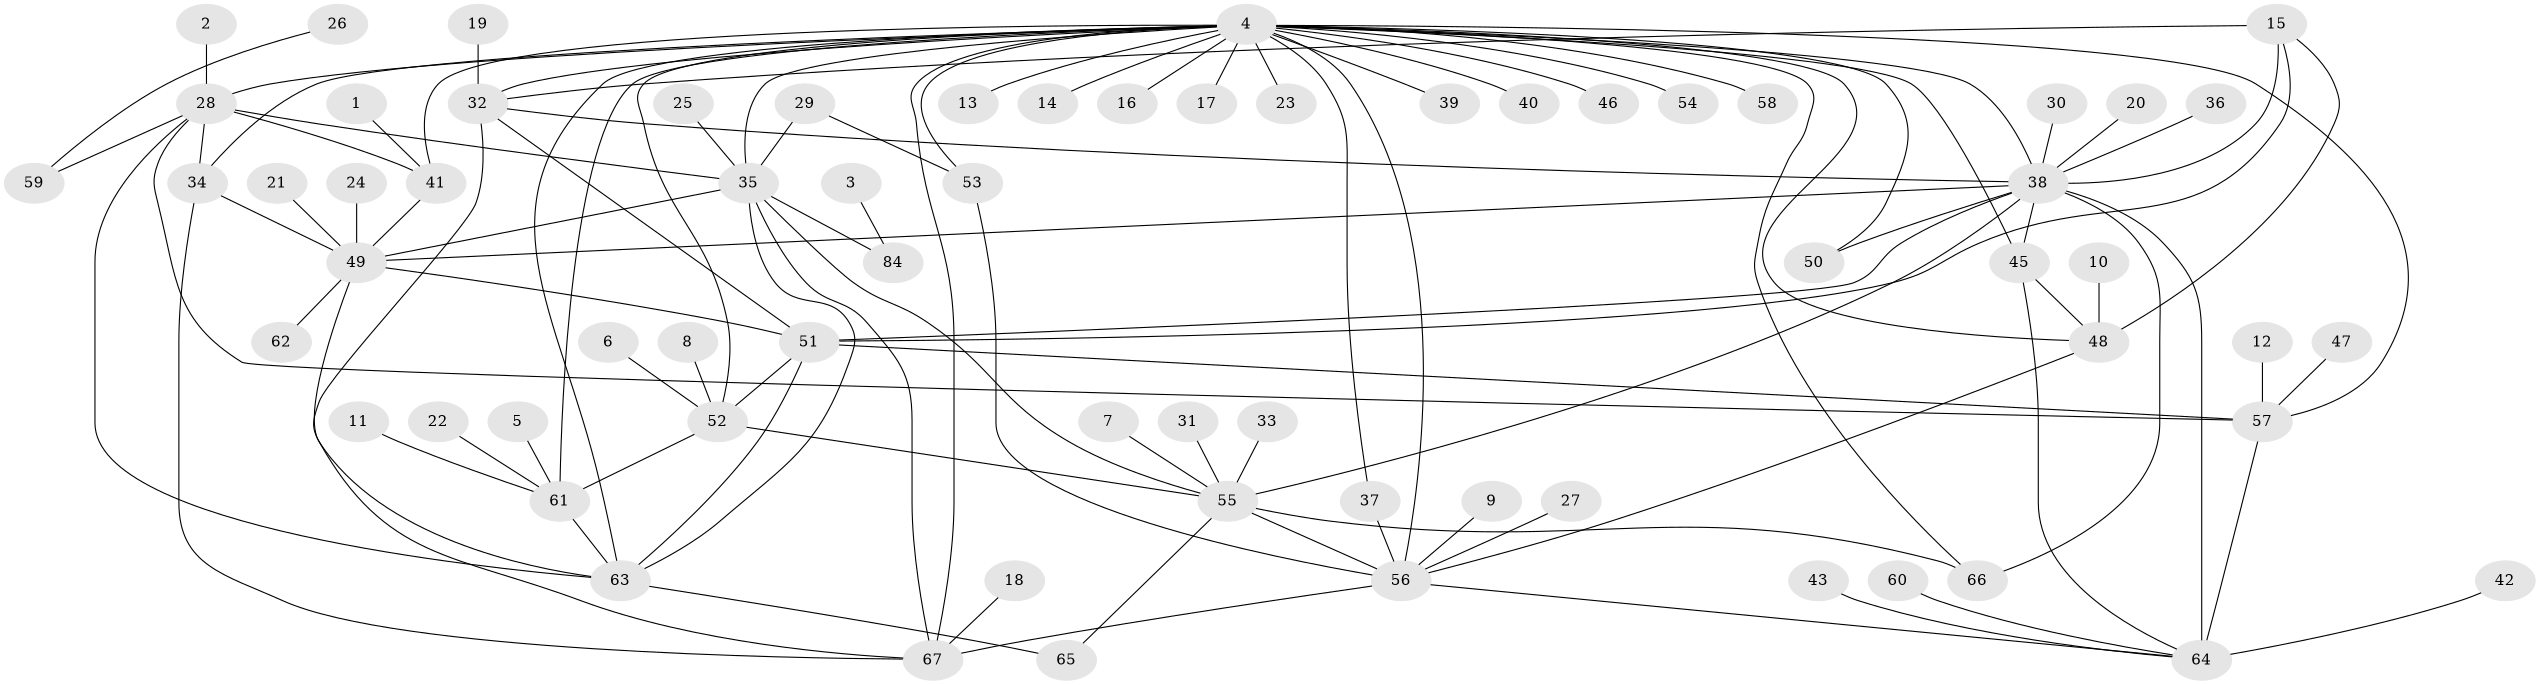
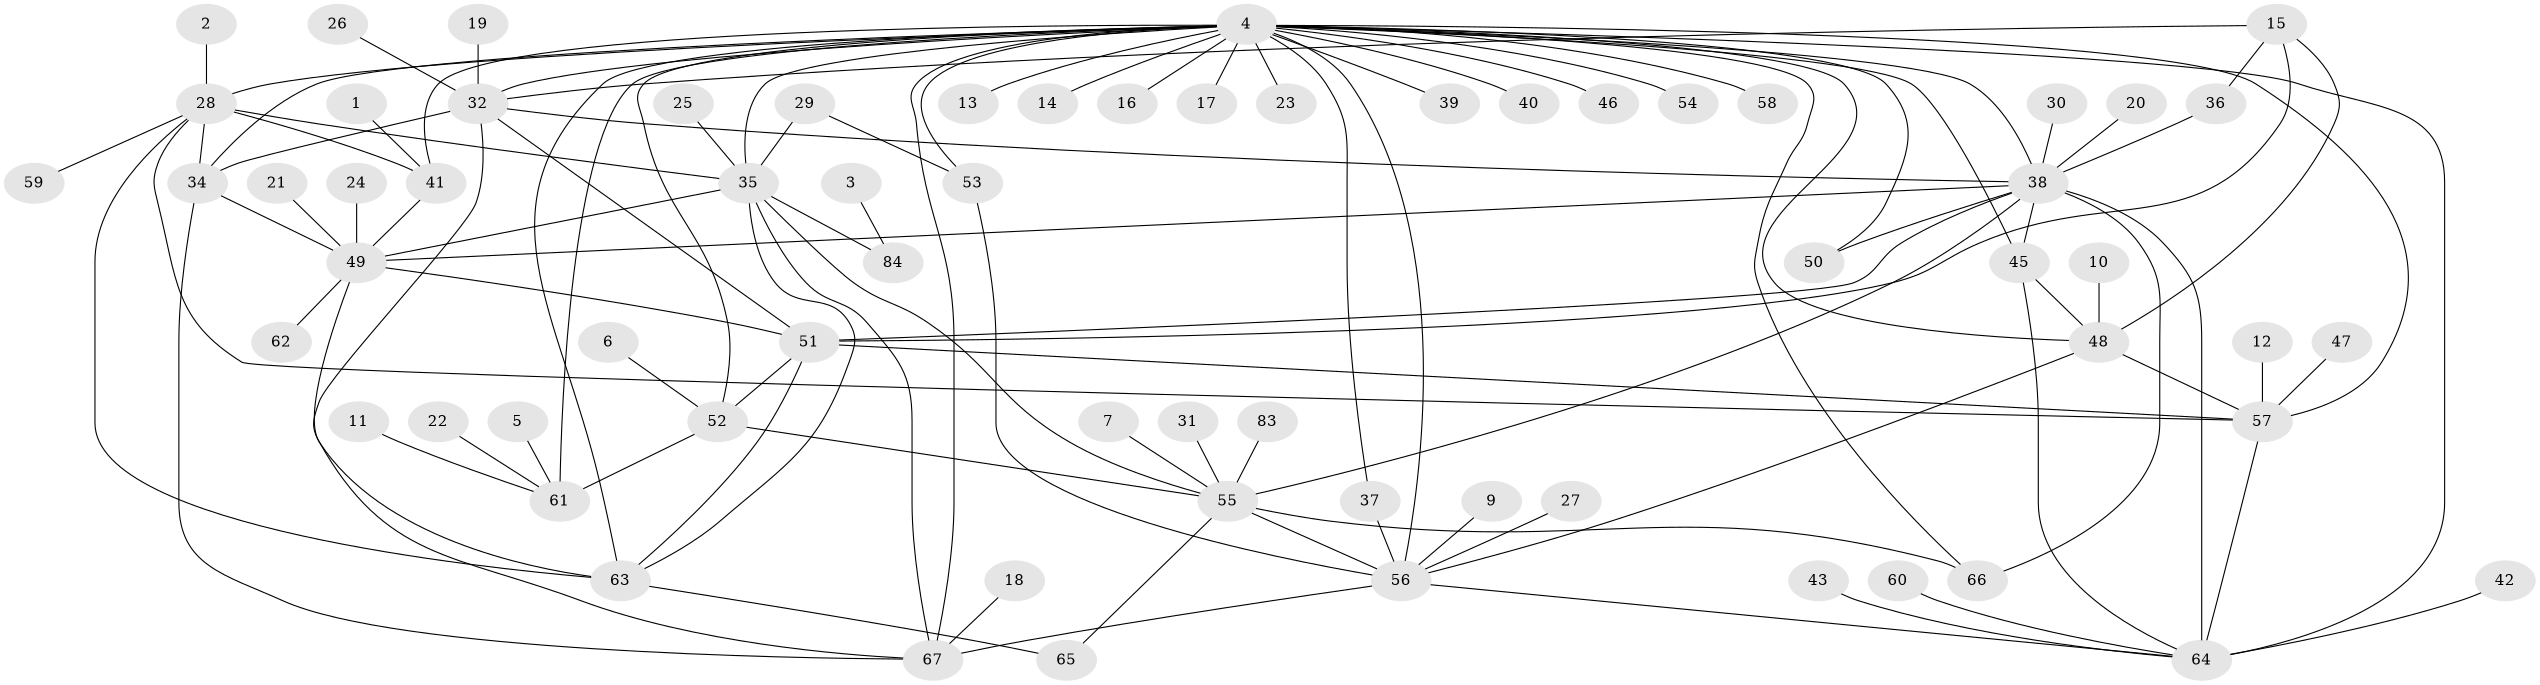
none -> (2095, 60)
(172, 82) -> (403, 61)
none -> (346, 136)
(2208, 157) -> (2246, 64)
(688, 342) -> none
none -> (2181, 382)
(1268, 422) -> (1268, 422)
(590, 541) -> none
